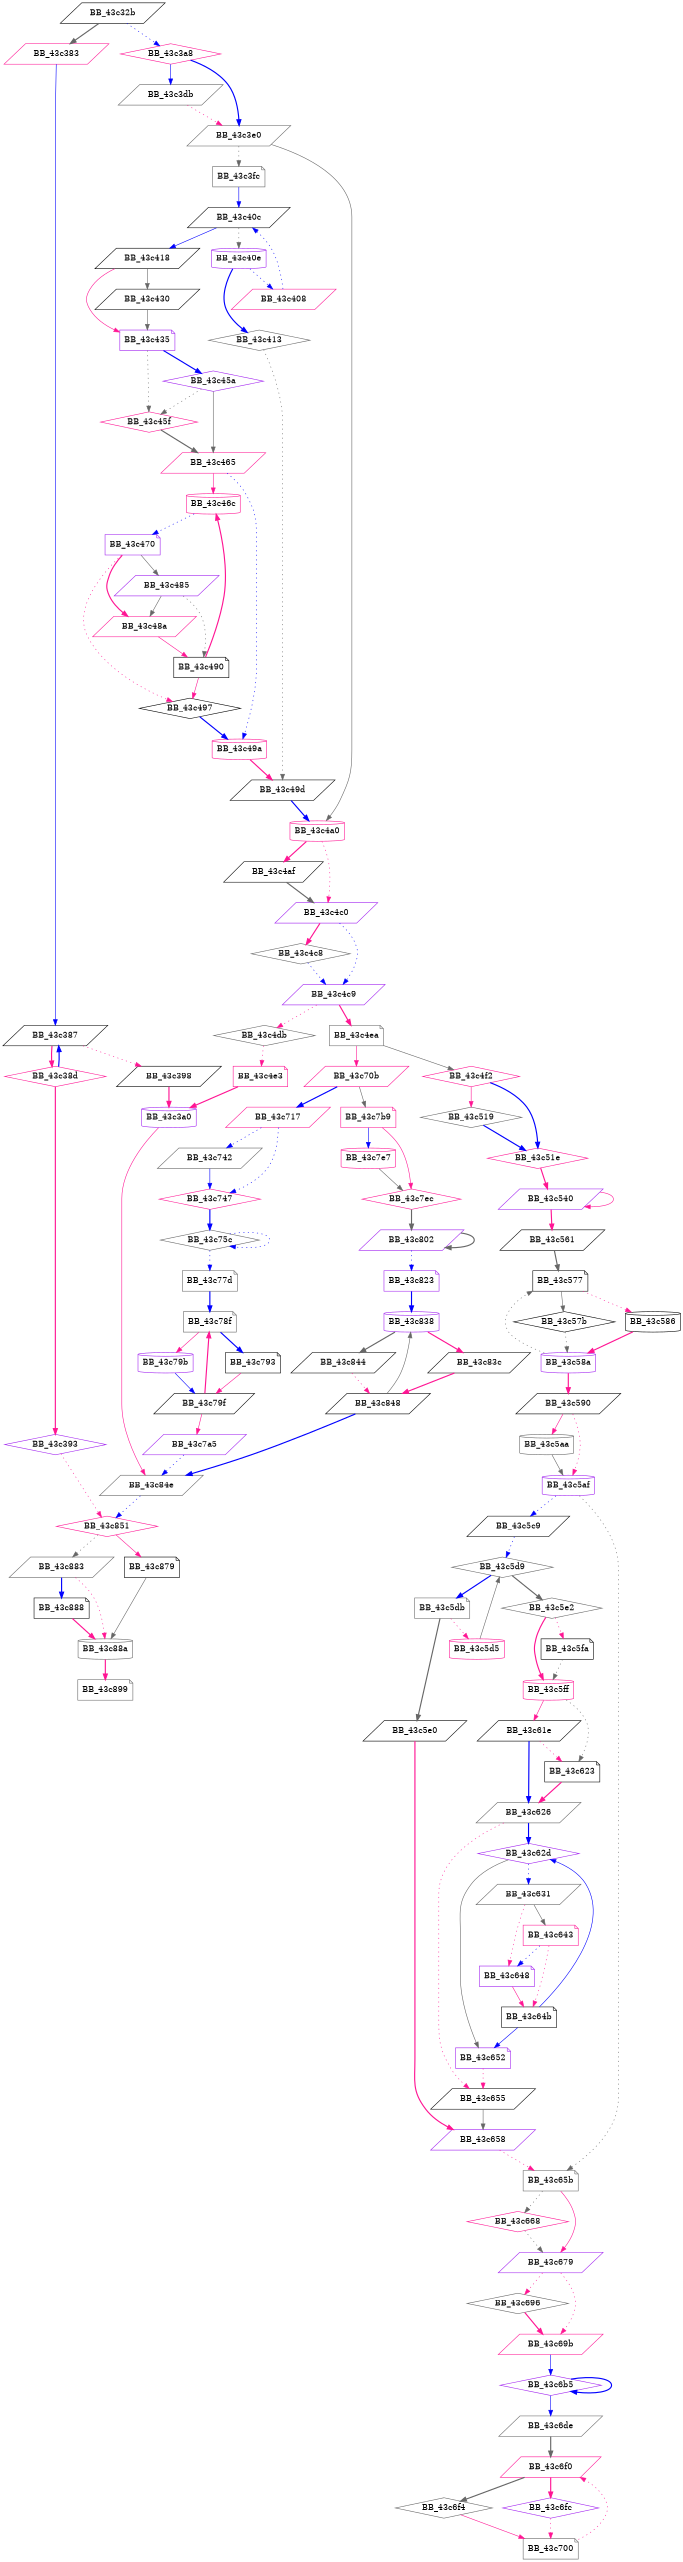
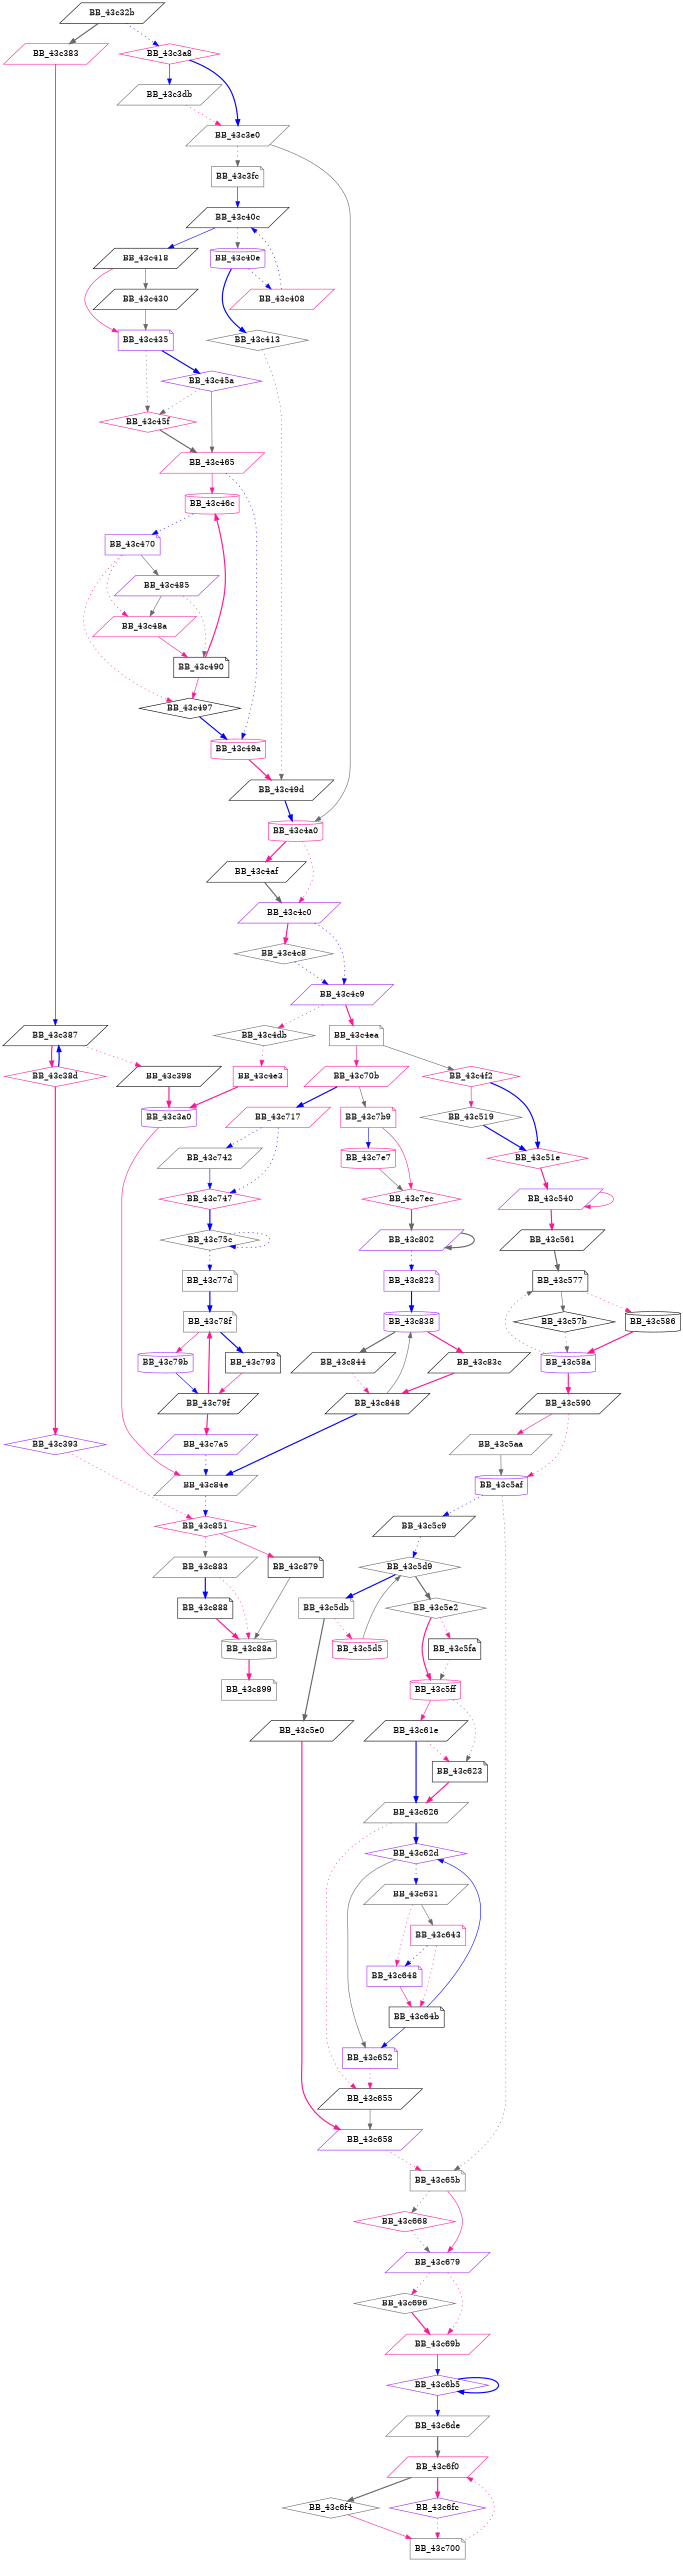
(107, 585) -> (107, 585)
(200, 1421) -> (207, 1421)
(547, 1445) -> (501, 1445)
